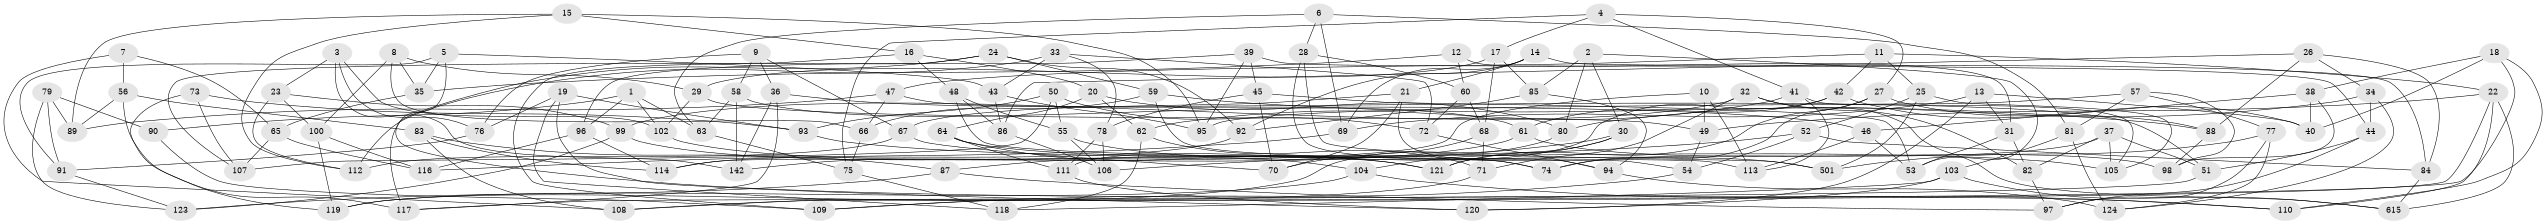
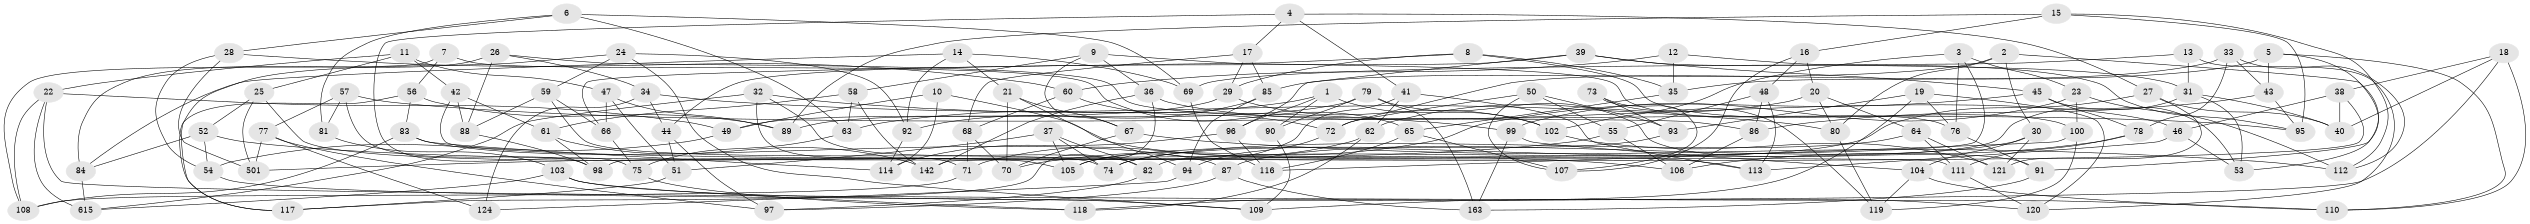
(2124, 104) -> (2263, 106)
(2086, 173) -> none
(181, 211) -> (1475, 211)
